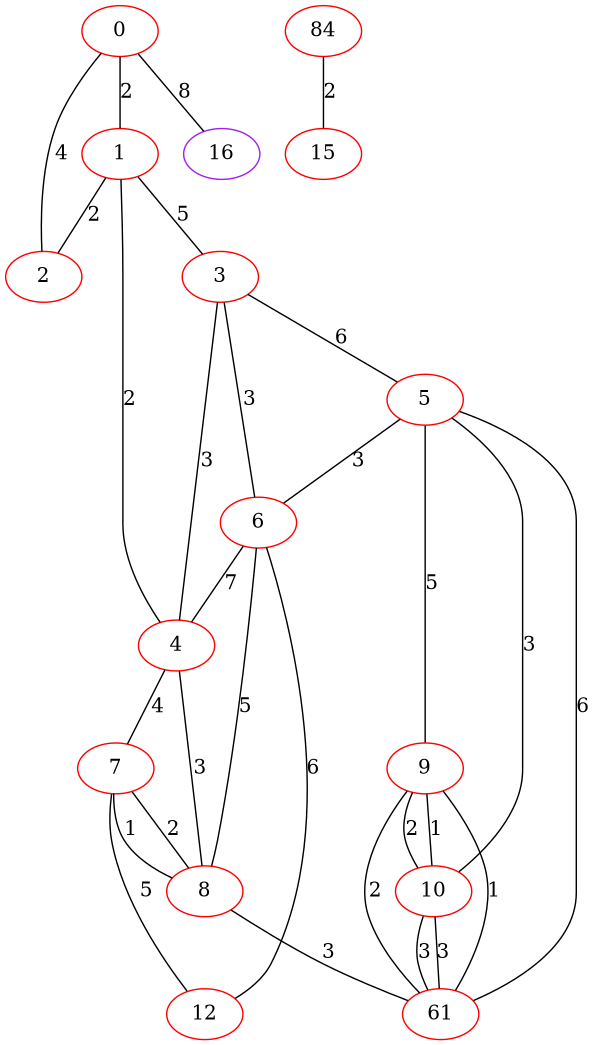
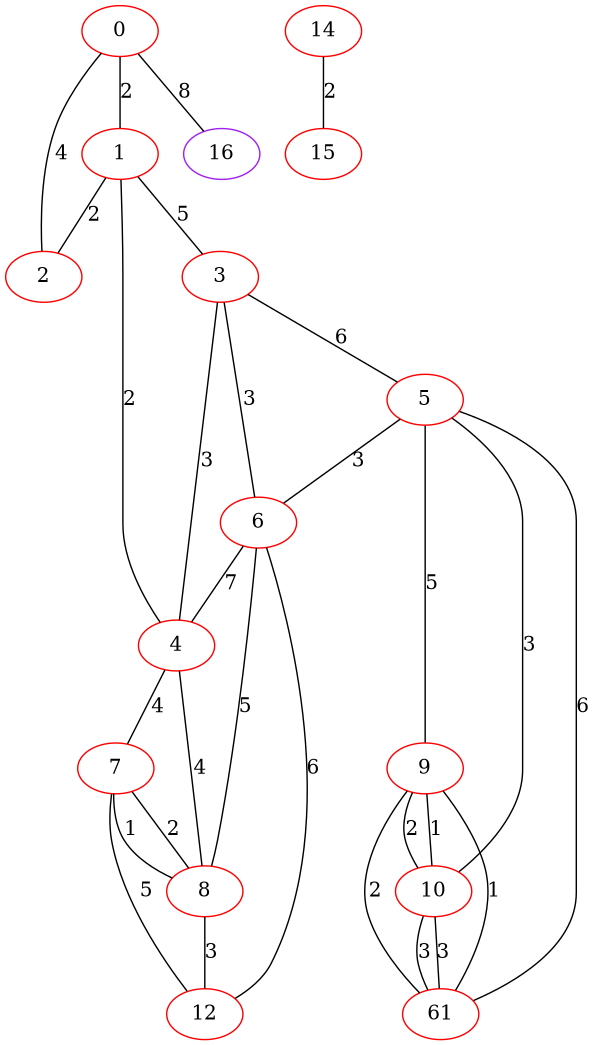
(323, 31) -> (323, 31)
(201, 768) -> (201, 768)
(317, 961) -> (205, 953)
